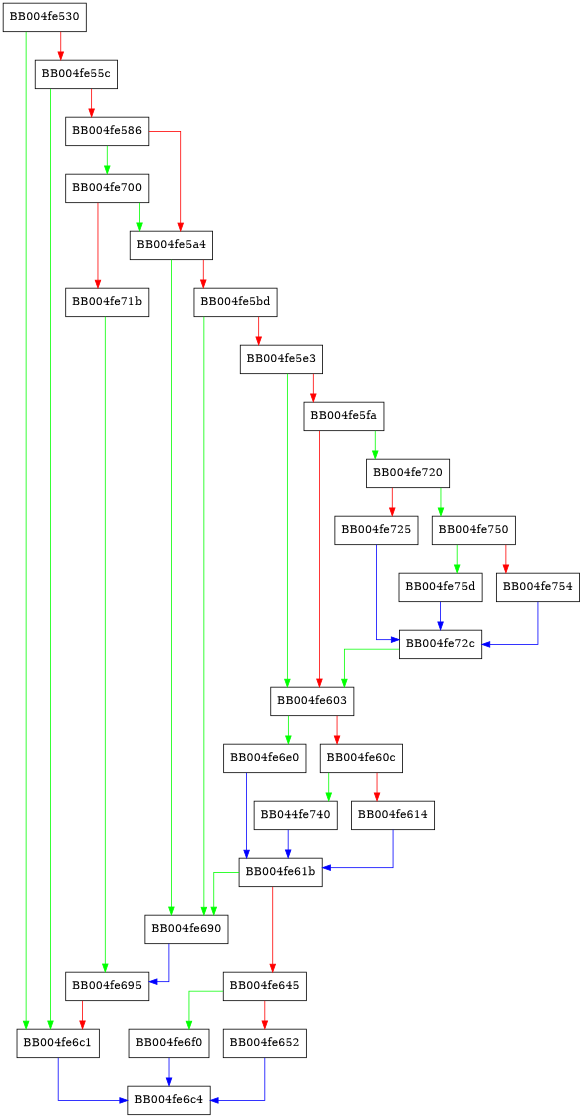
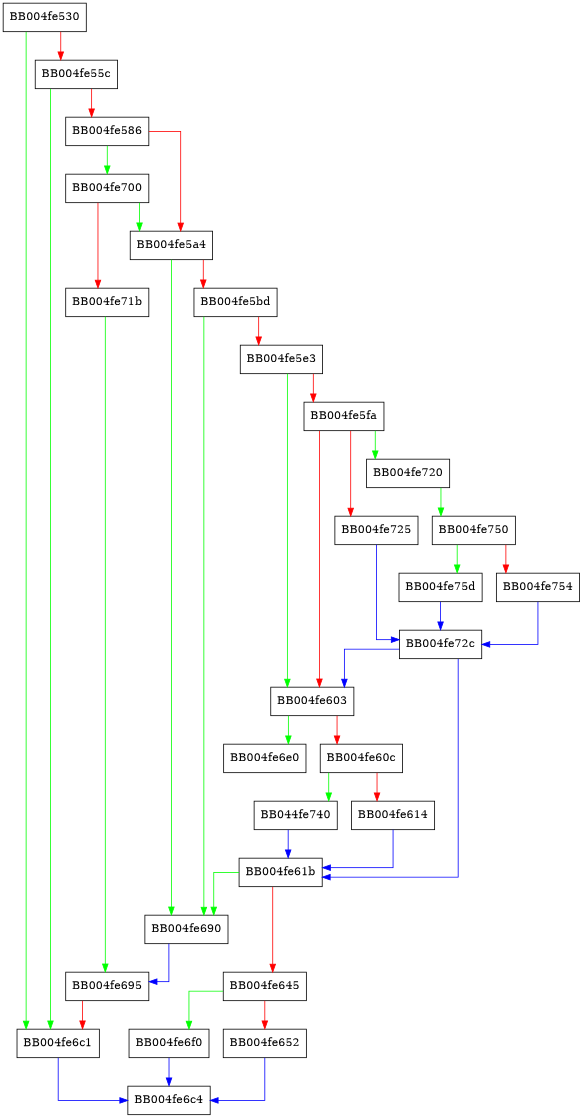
(392, 498) -> (351, 470)
(357, 649) -> (357, 649)
(247, 812) -> (458, 832)
